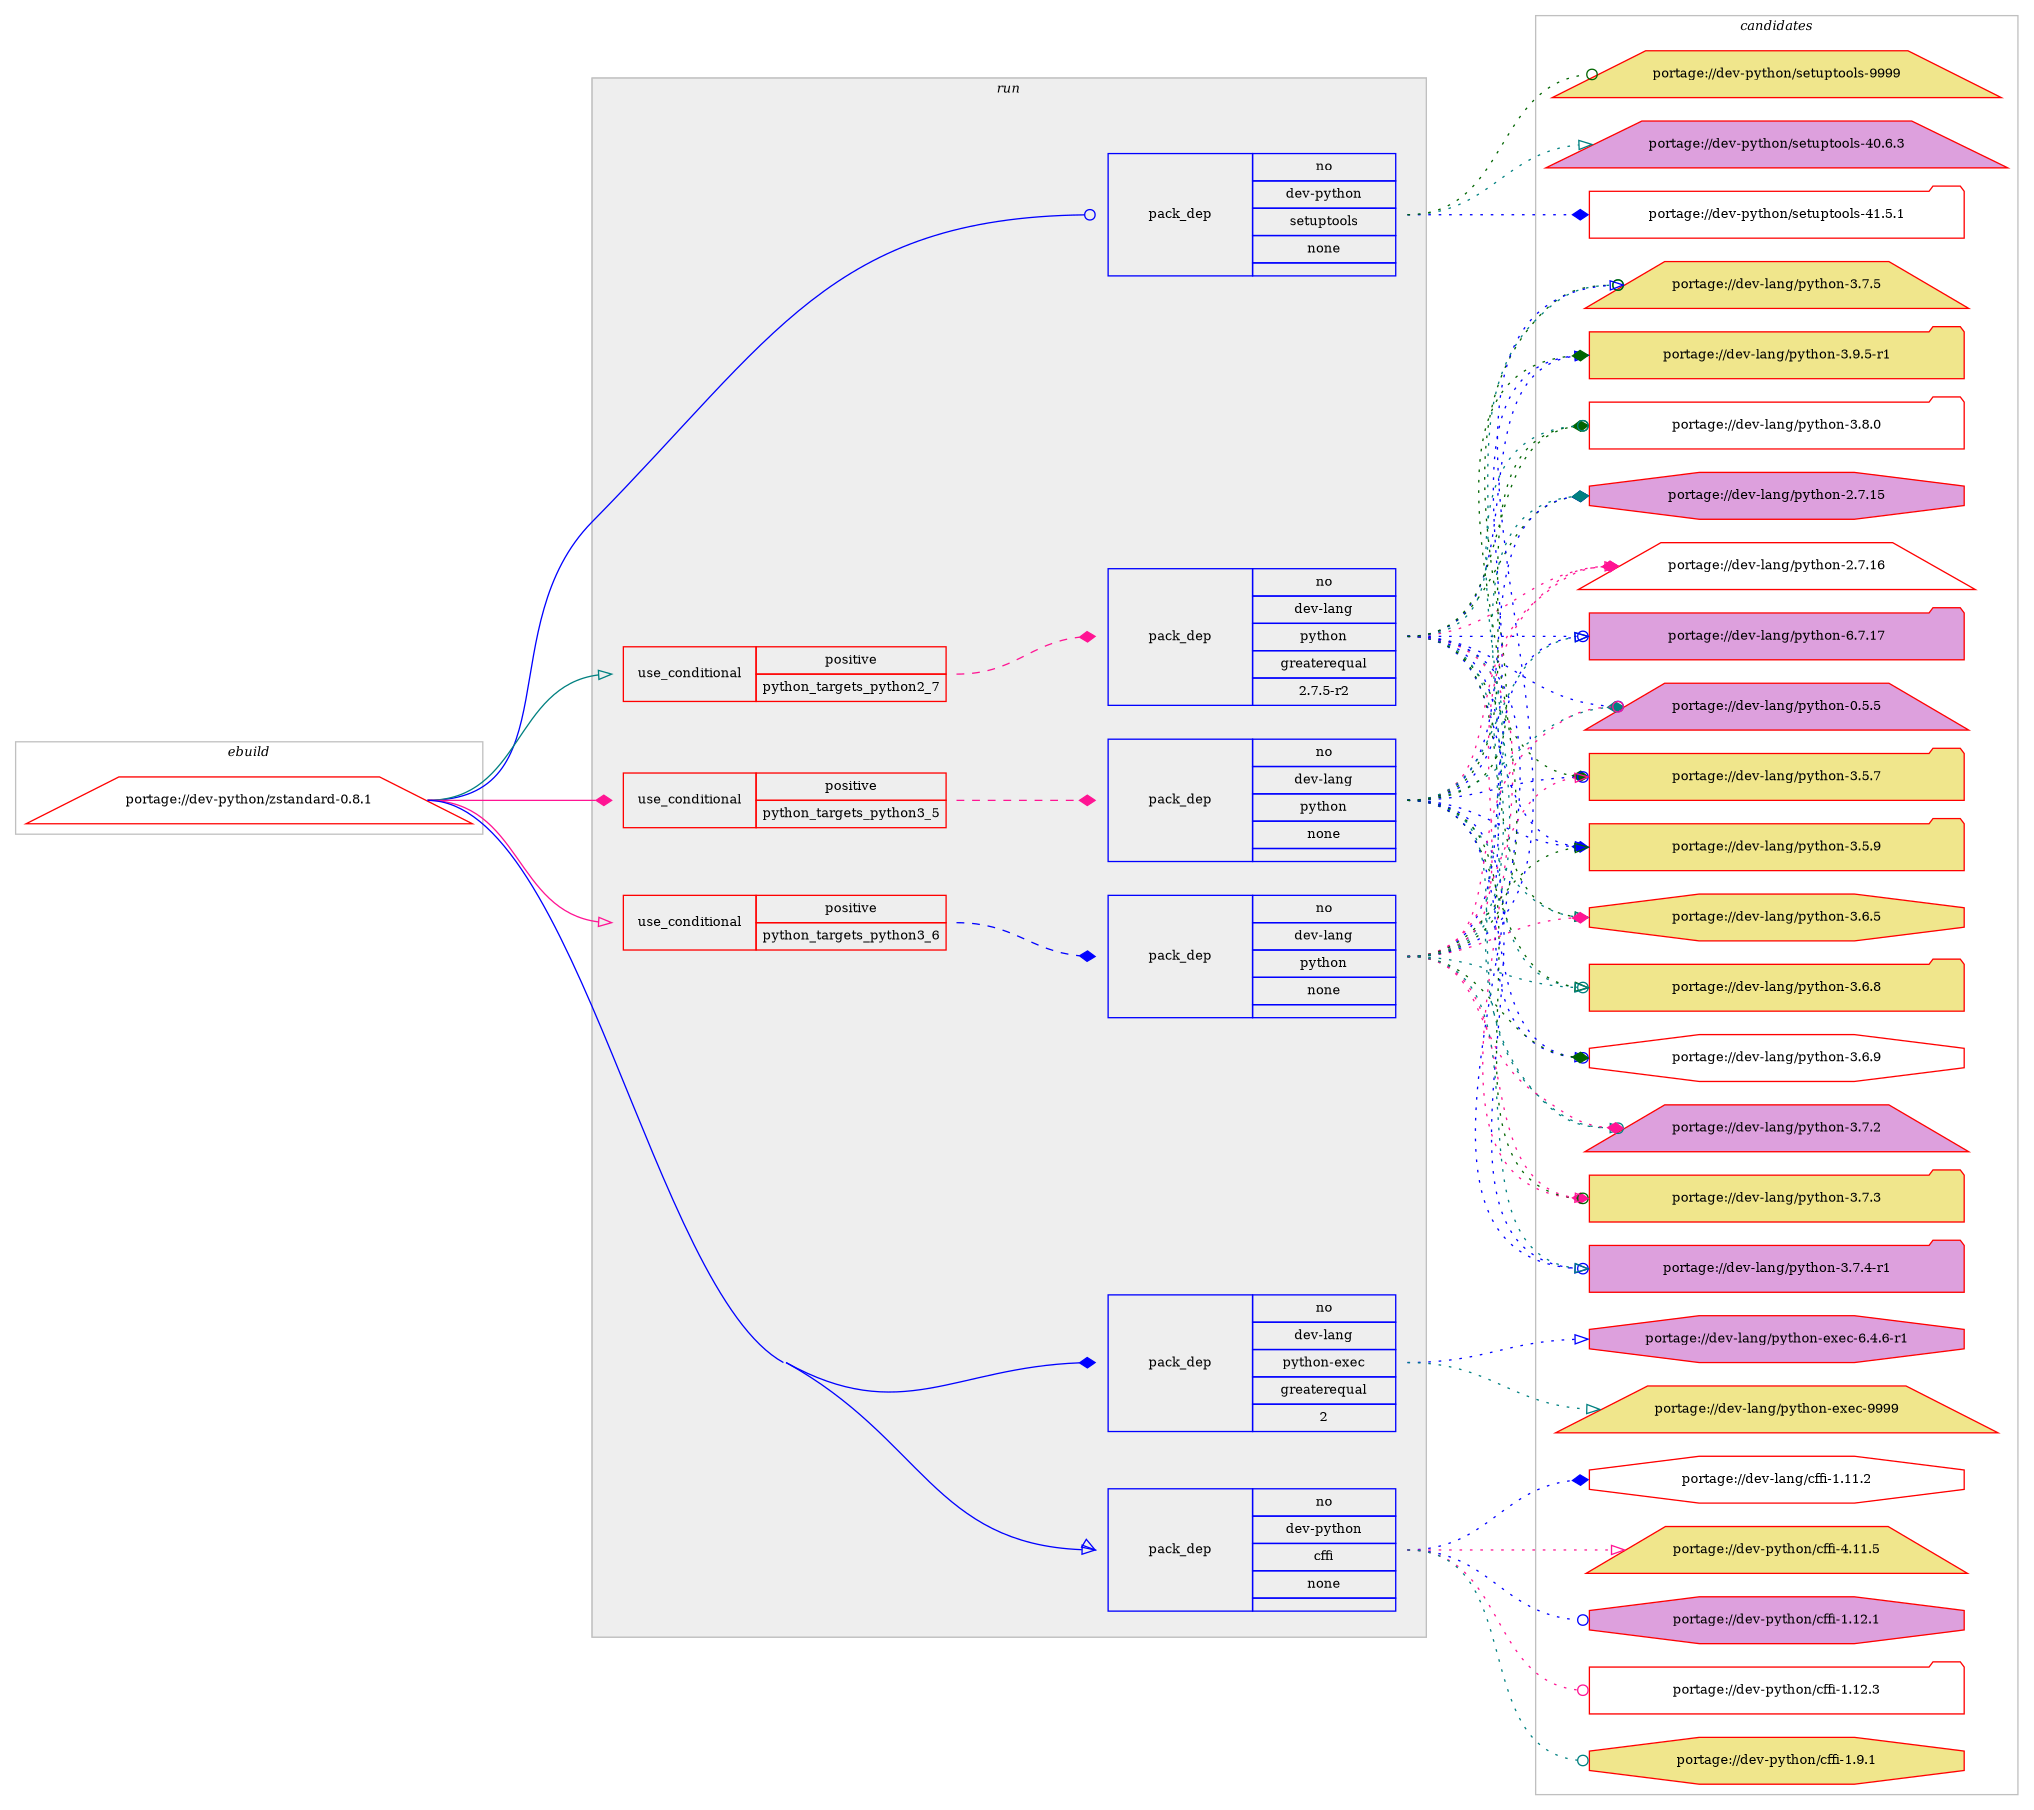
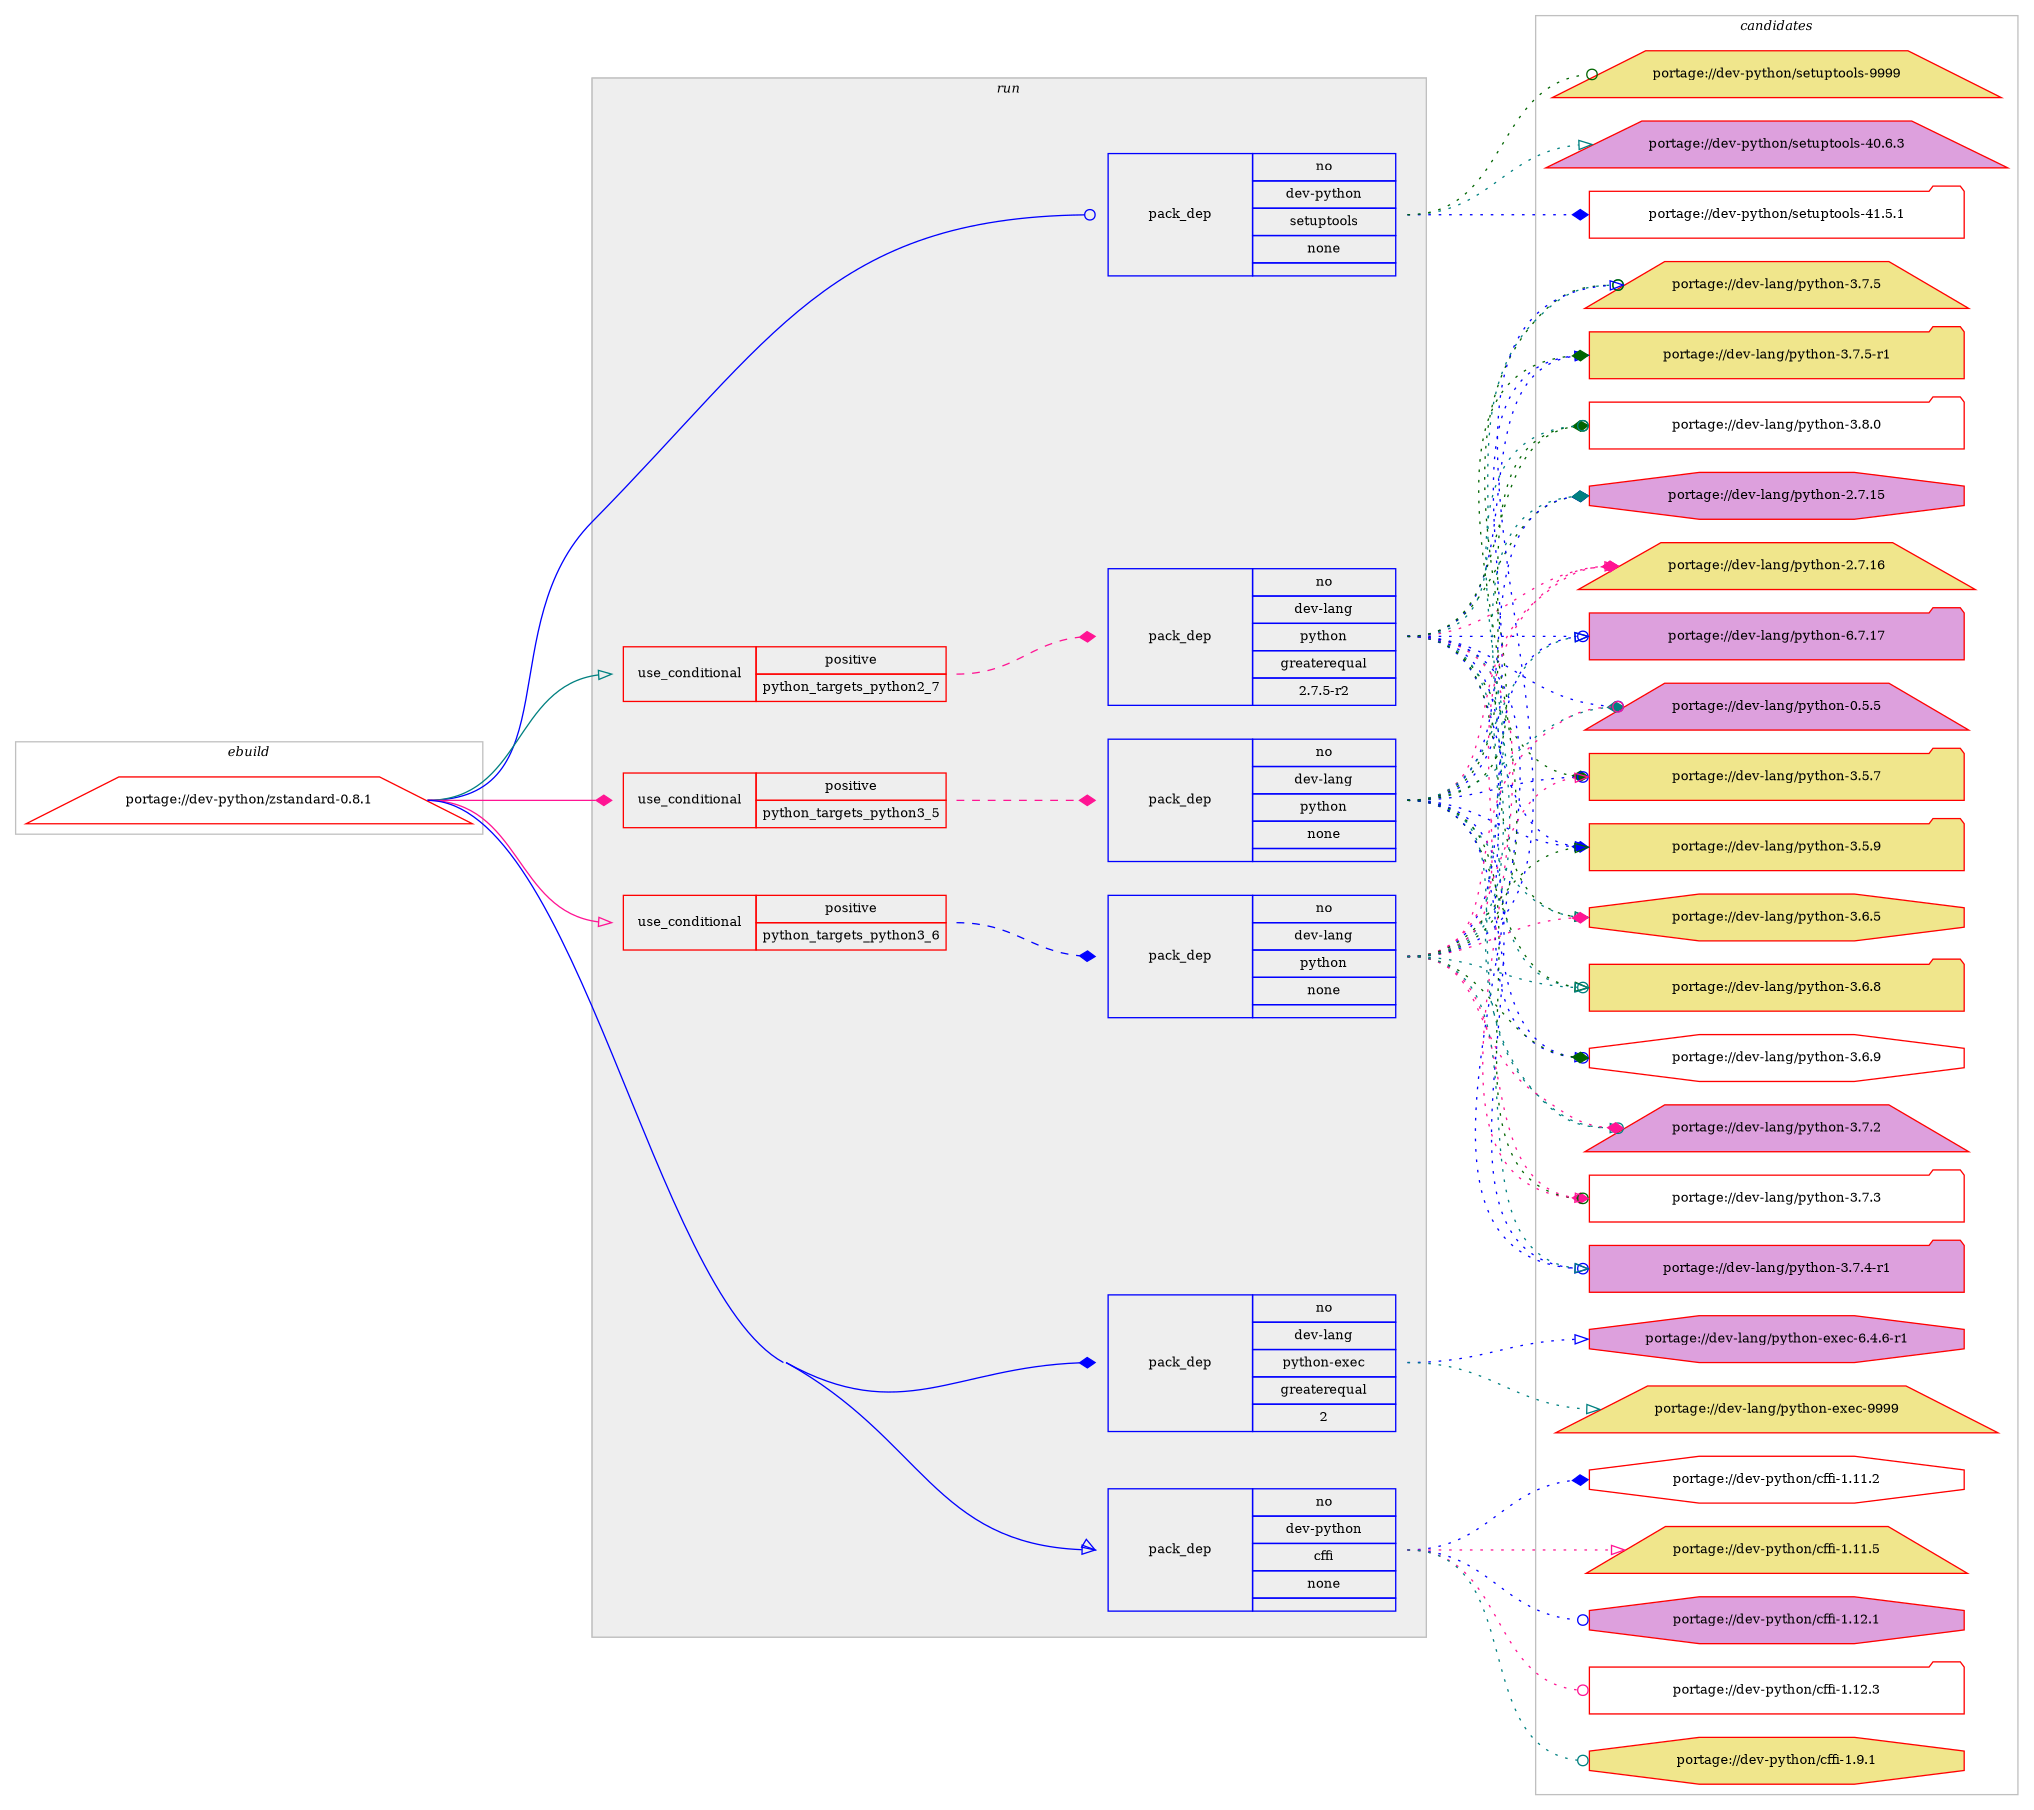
(1777, 355) -> (1777, 355)
(1777, 566) -> (1777, 566)
(1777, 1199) -> (1777, 1199)
(1777, 1480) -> (1777, 1480)
(1777, 1550) -> (1777, 1550)
